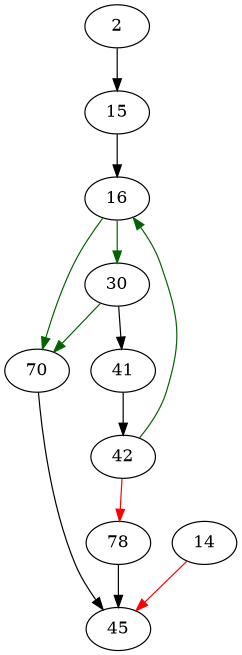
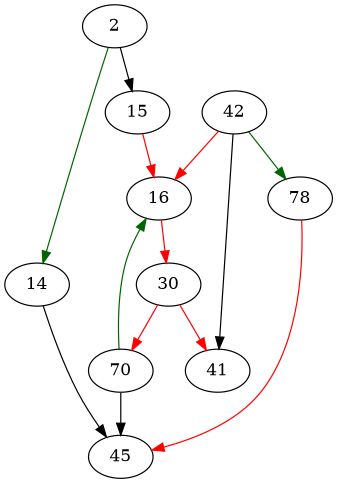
none -> (77, 149)
(117, 150) -> (147, 150)
(117, 236) -> (163, 236)
(68, 275) -> (121, 287)
(120, 322) -> (190, 322)
(81, 323) -> (148, 322)
(177, 333) -> (201, 151)
(123, 408) -> (226, 235)
(121, 494) -> (264, 151)
(118, 580) -> (278, 363)
(166, 582) -> (67, 369)
